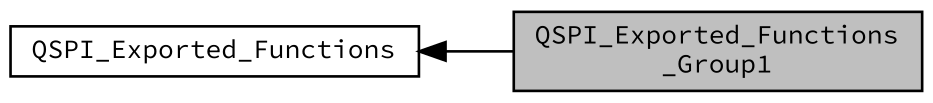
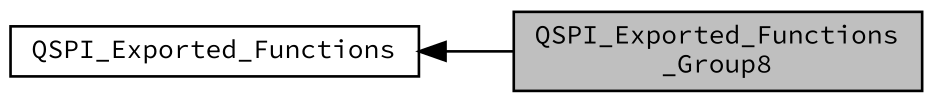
(718, 51) -> (718, 51)
